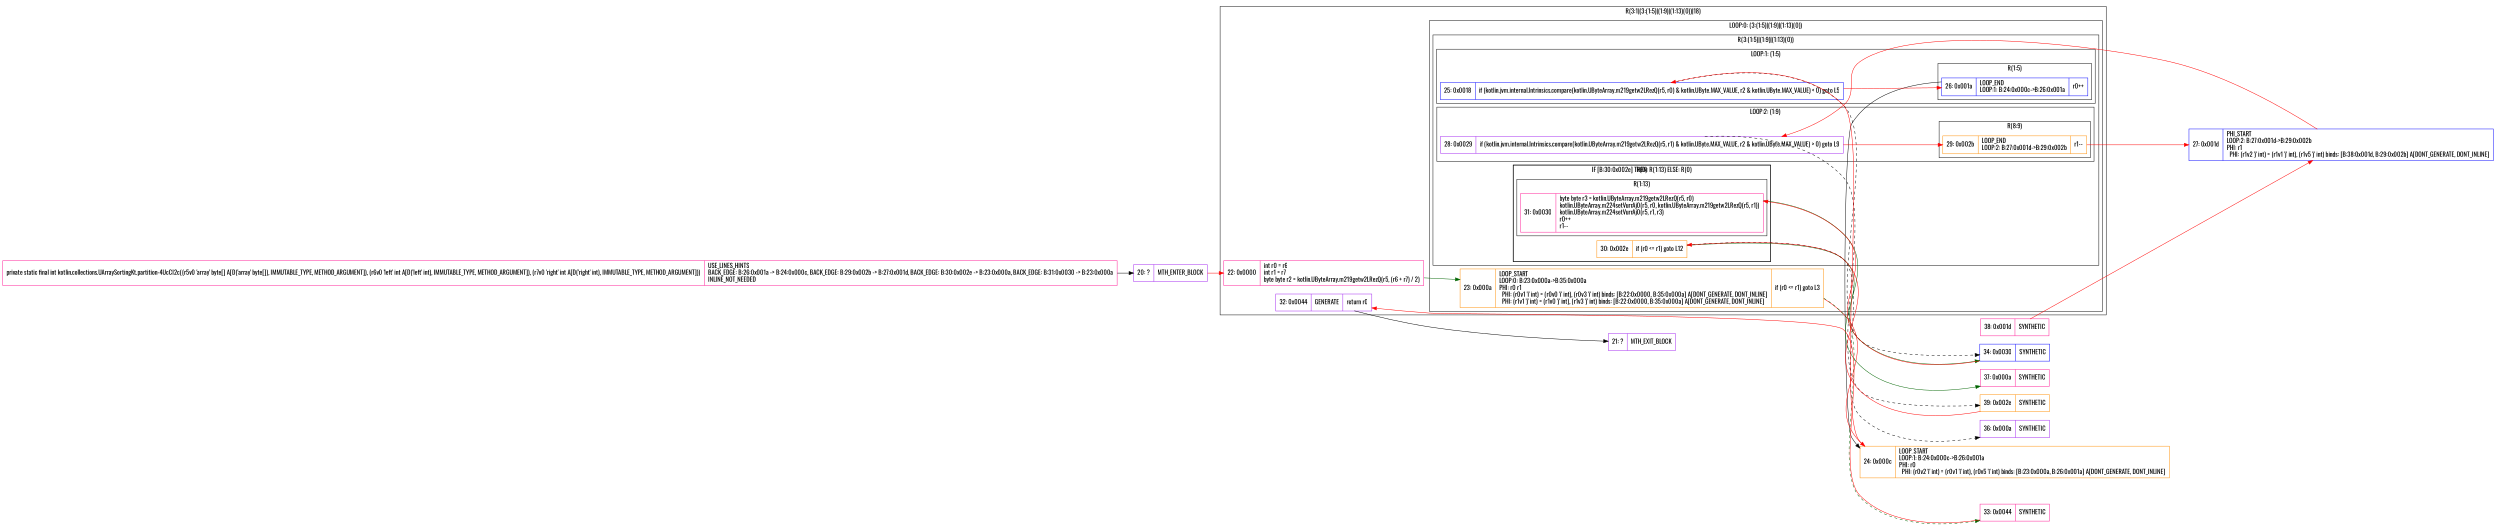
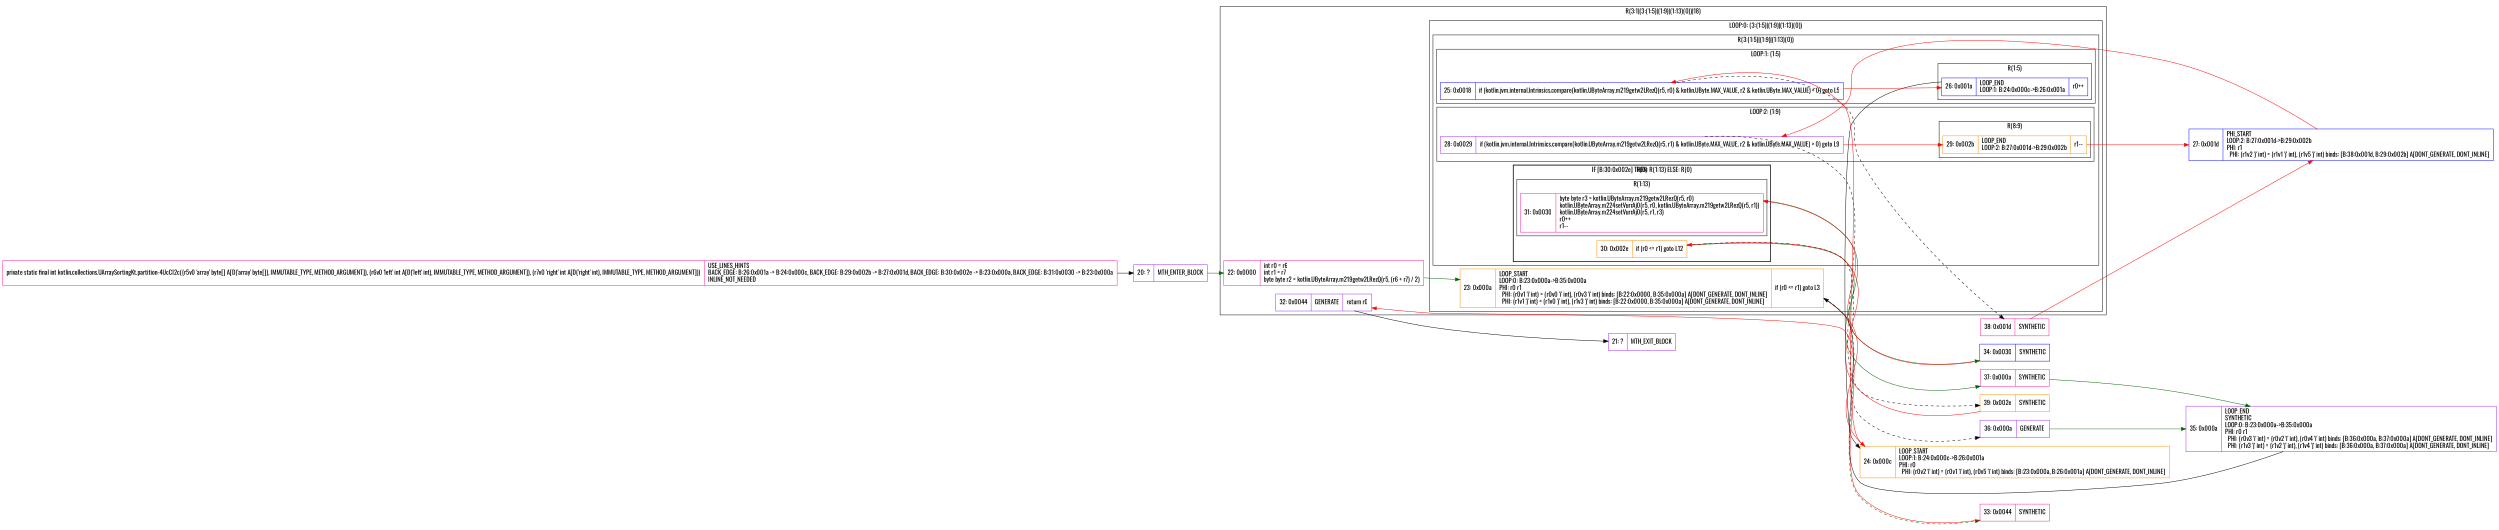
(1856, 151) -> (1856, 150)
(1213, 273) -> (1213, 273)
(2032, 429) -> (2032, 429)
none -> (2341, 429)
